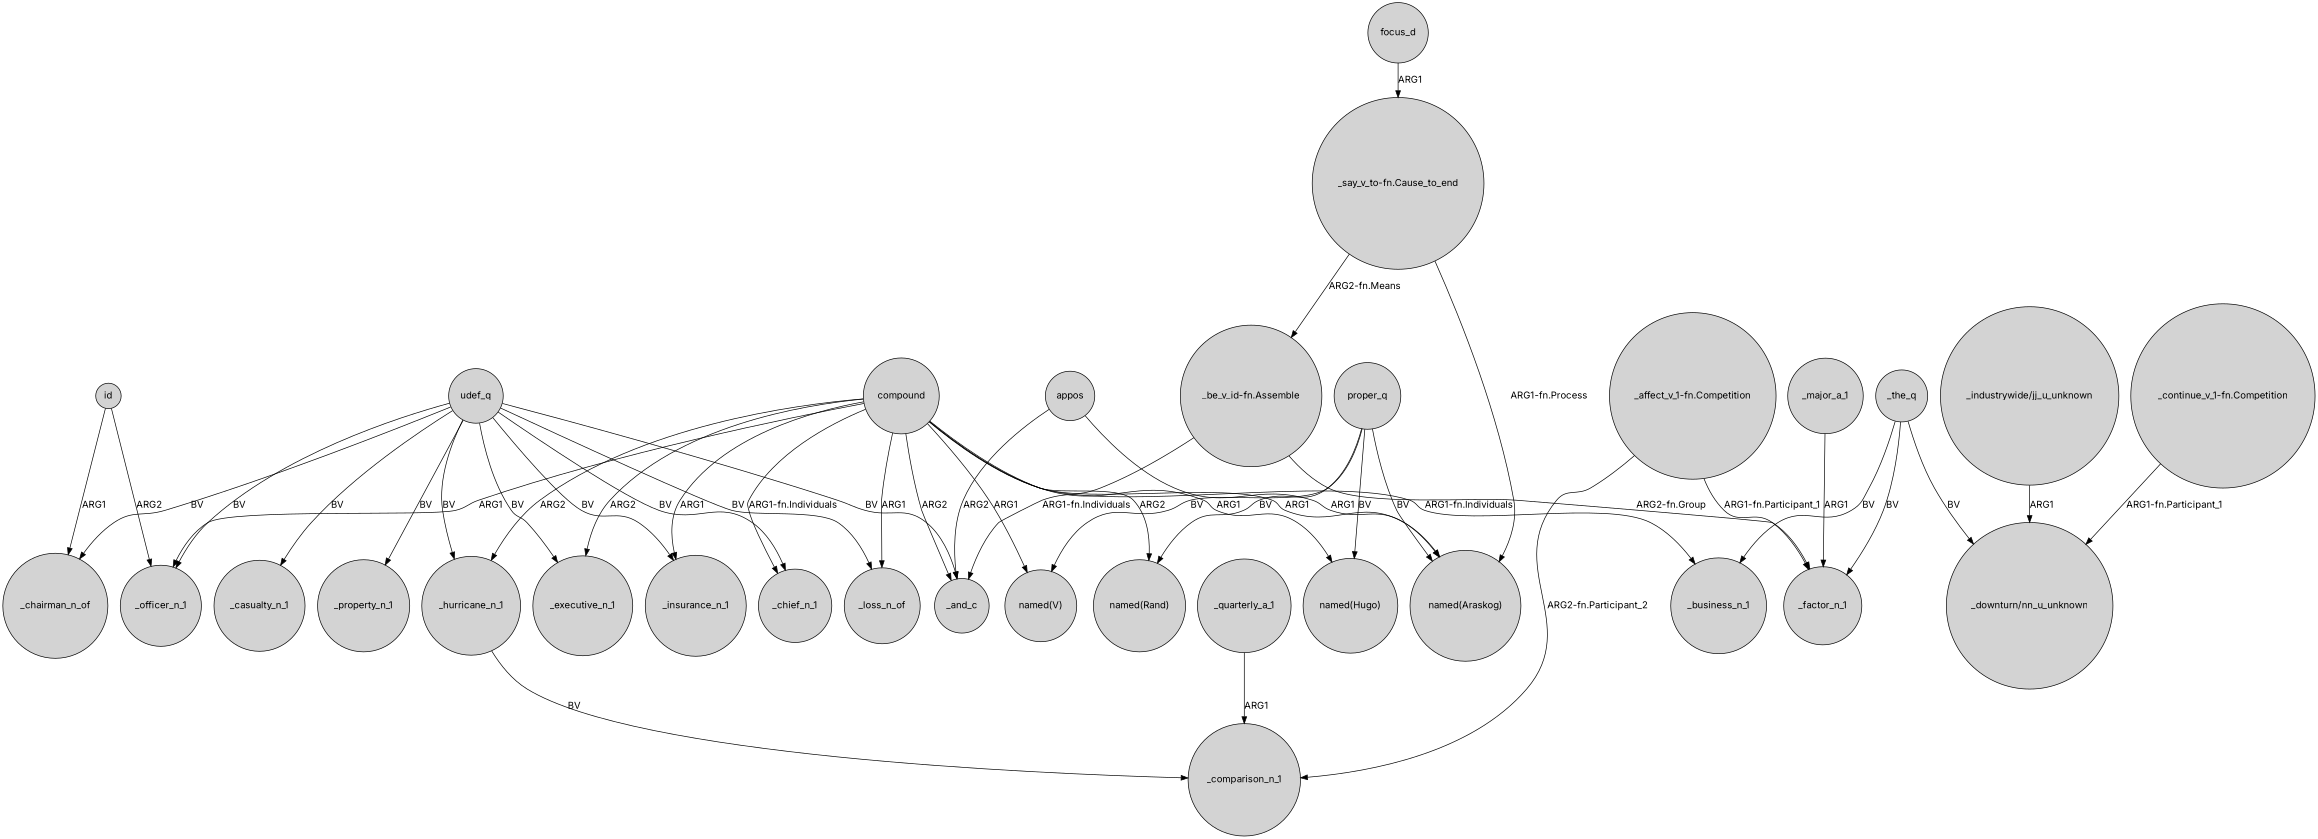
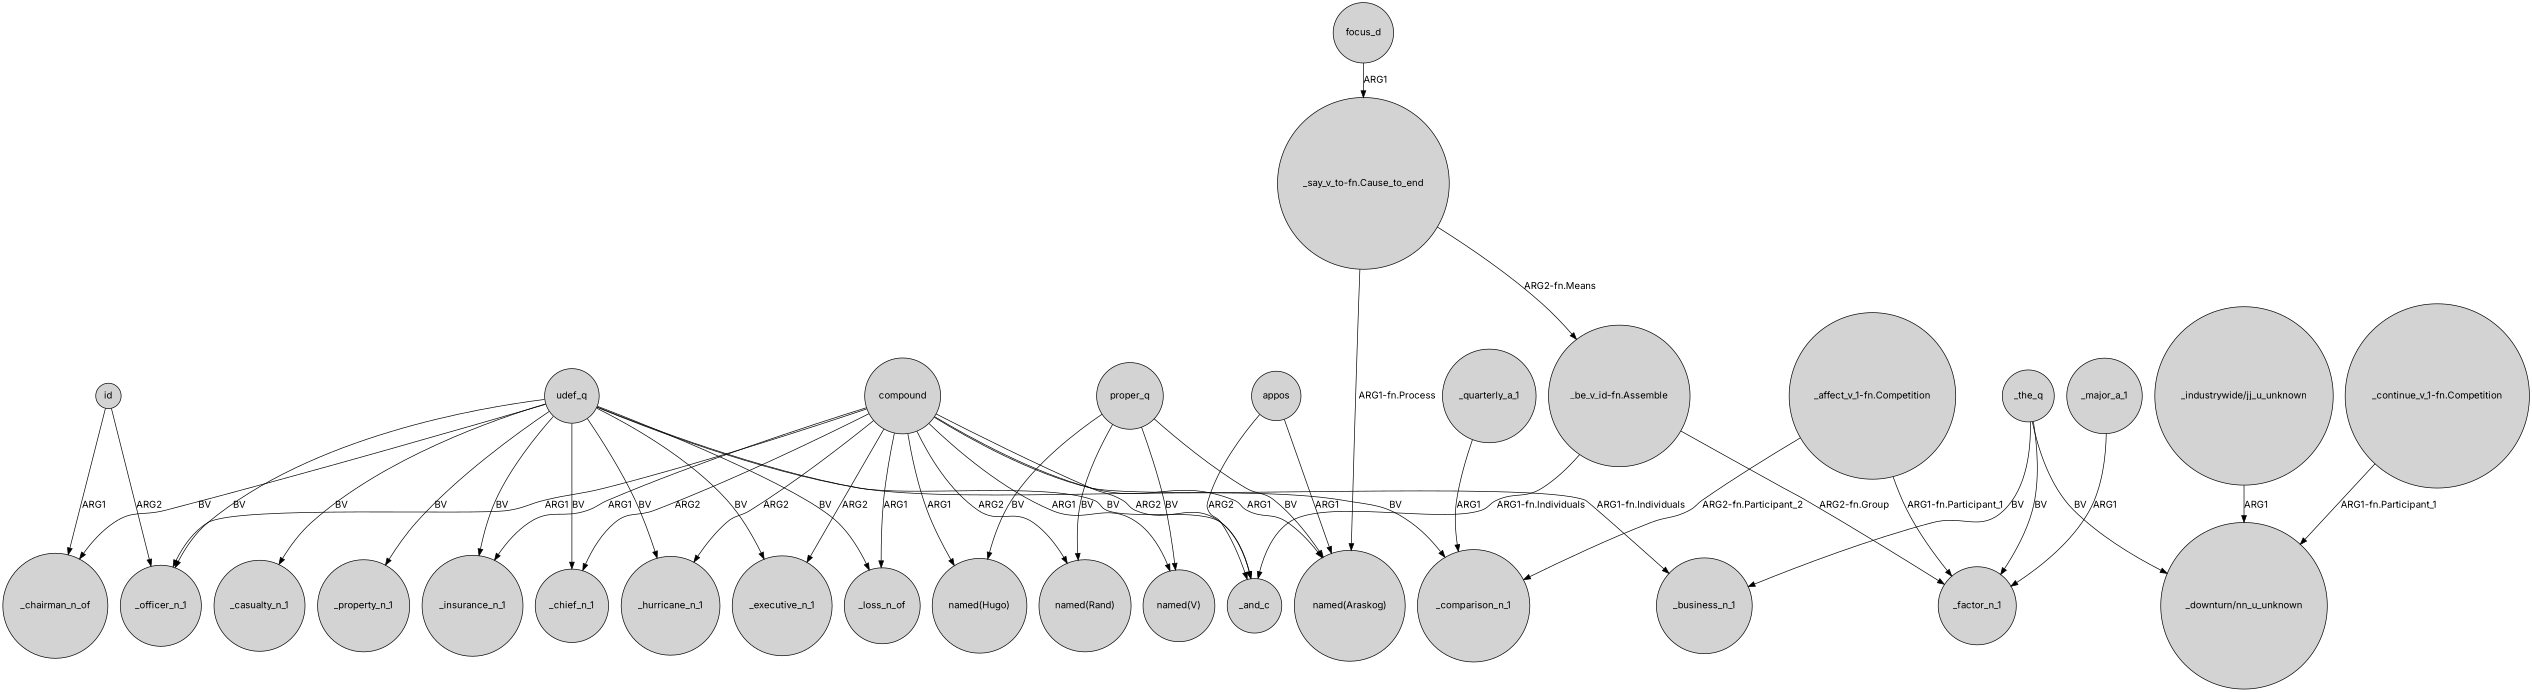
(793, 505) -> (688, 505)
(824, 755) -> (999, 495)
